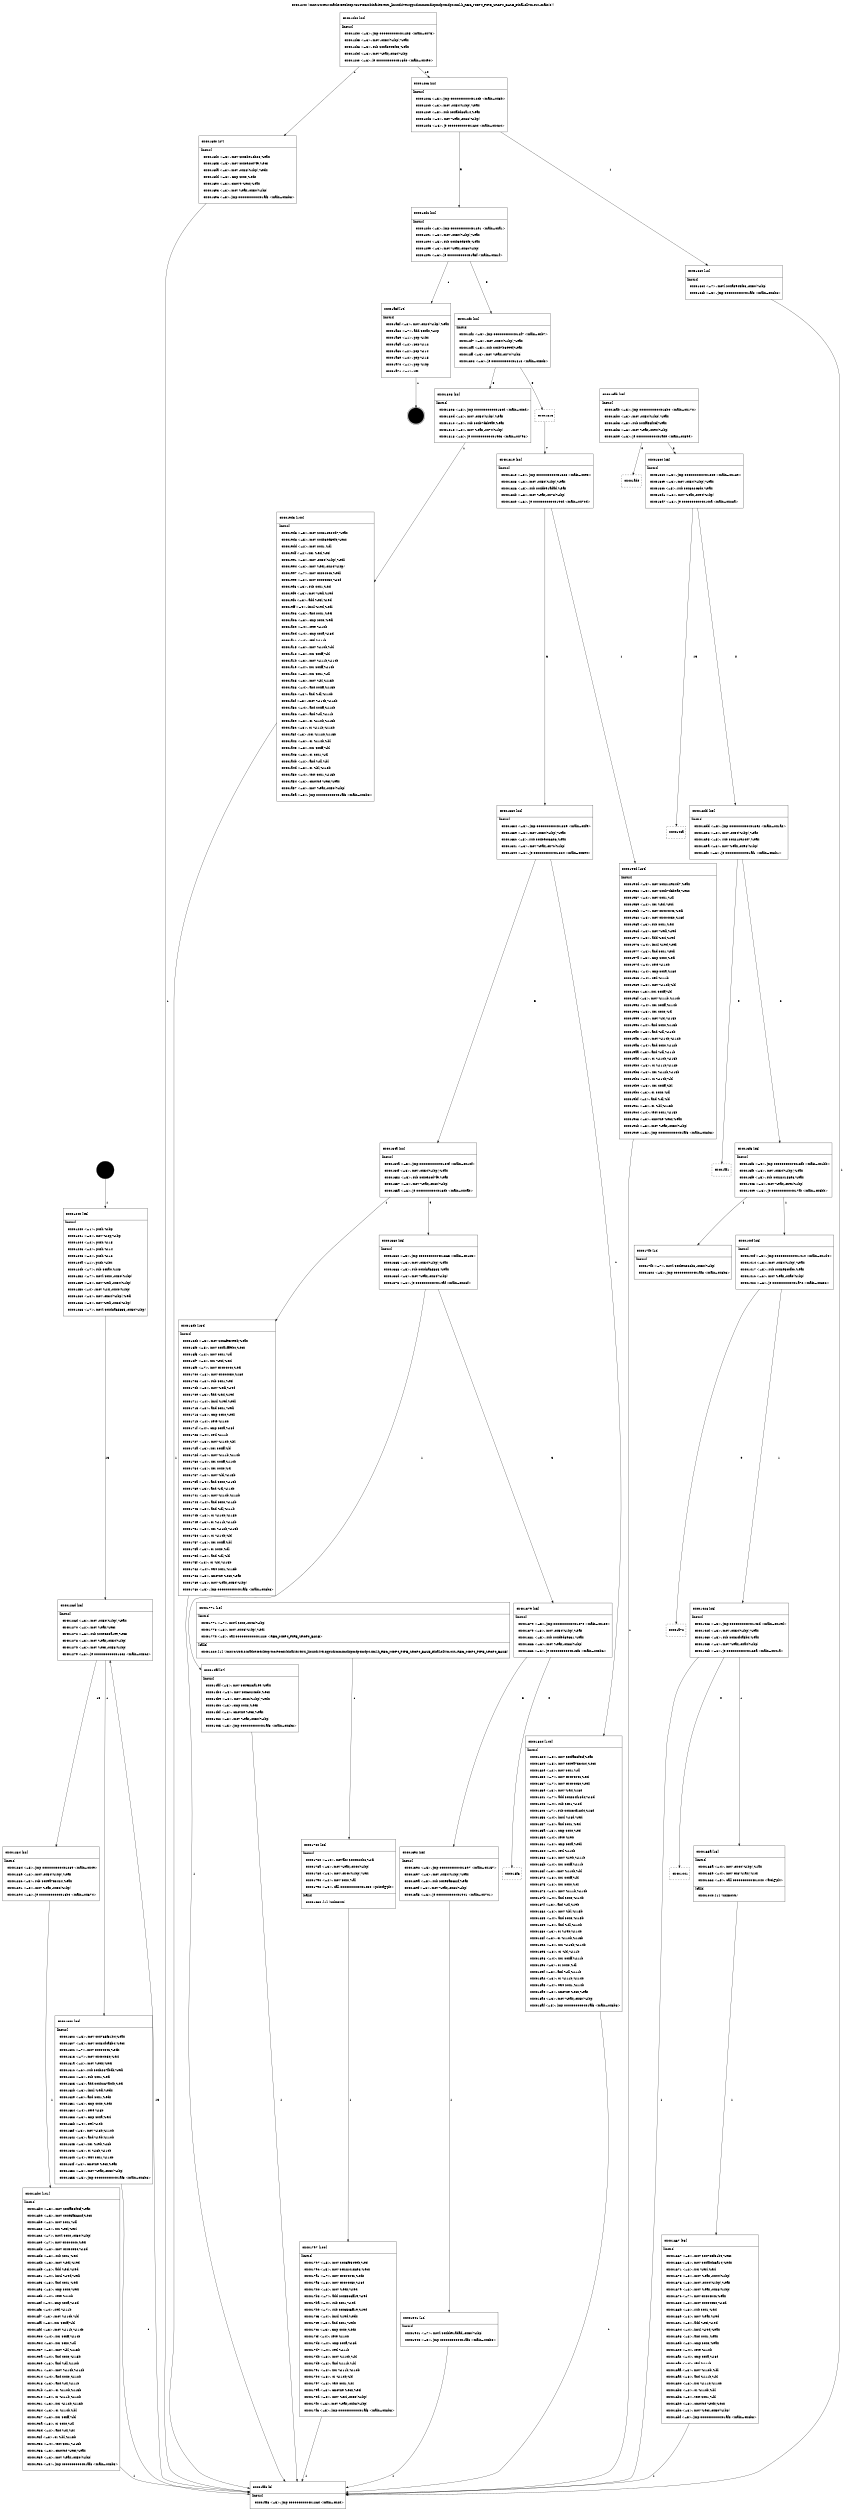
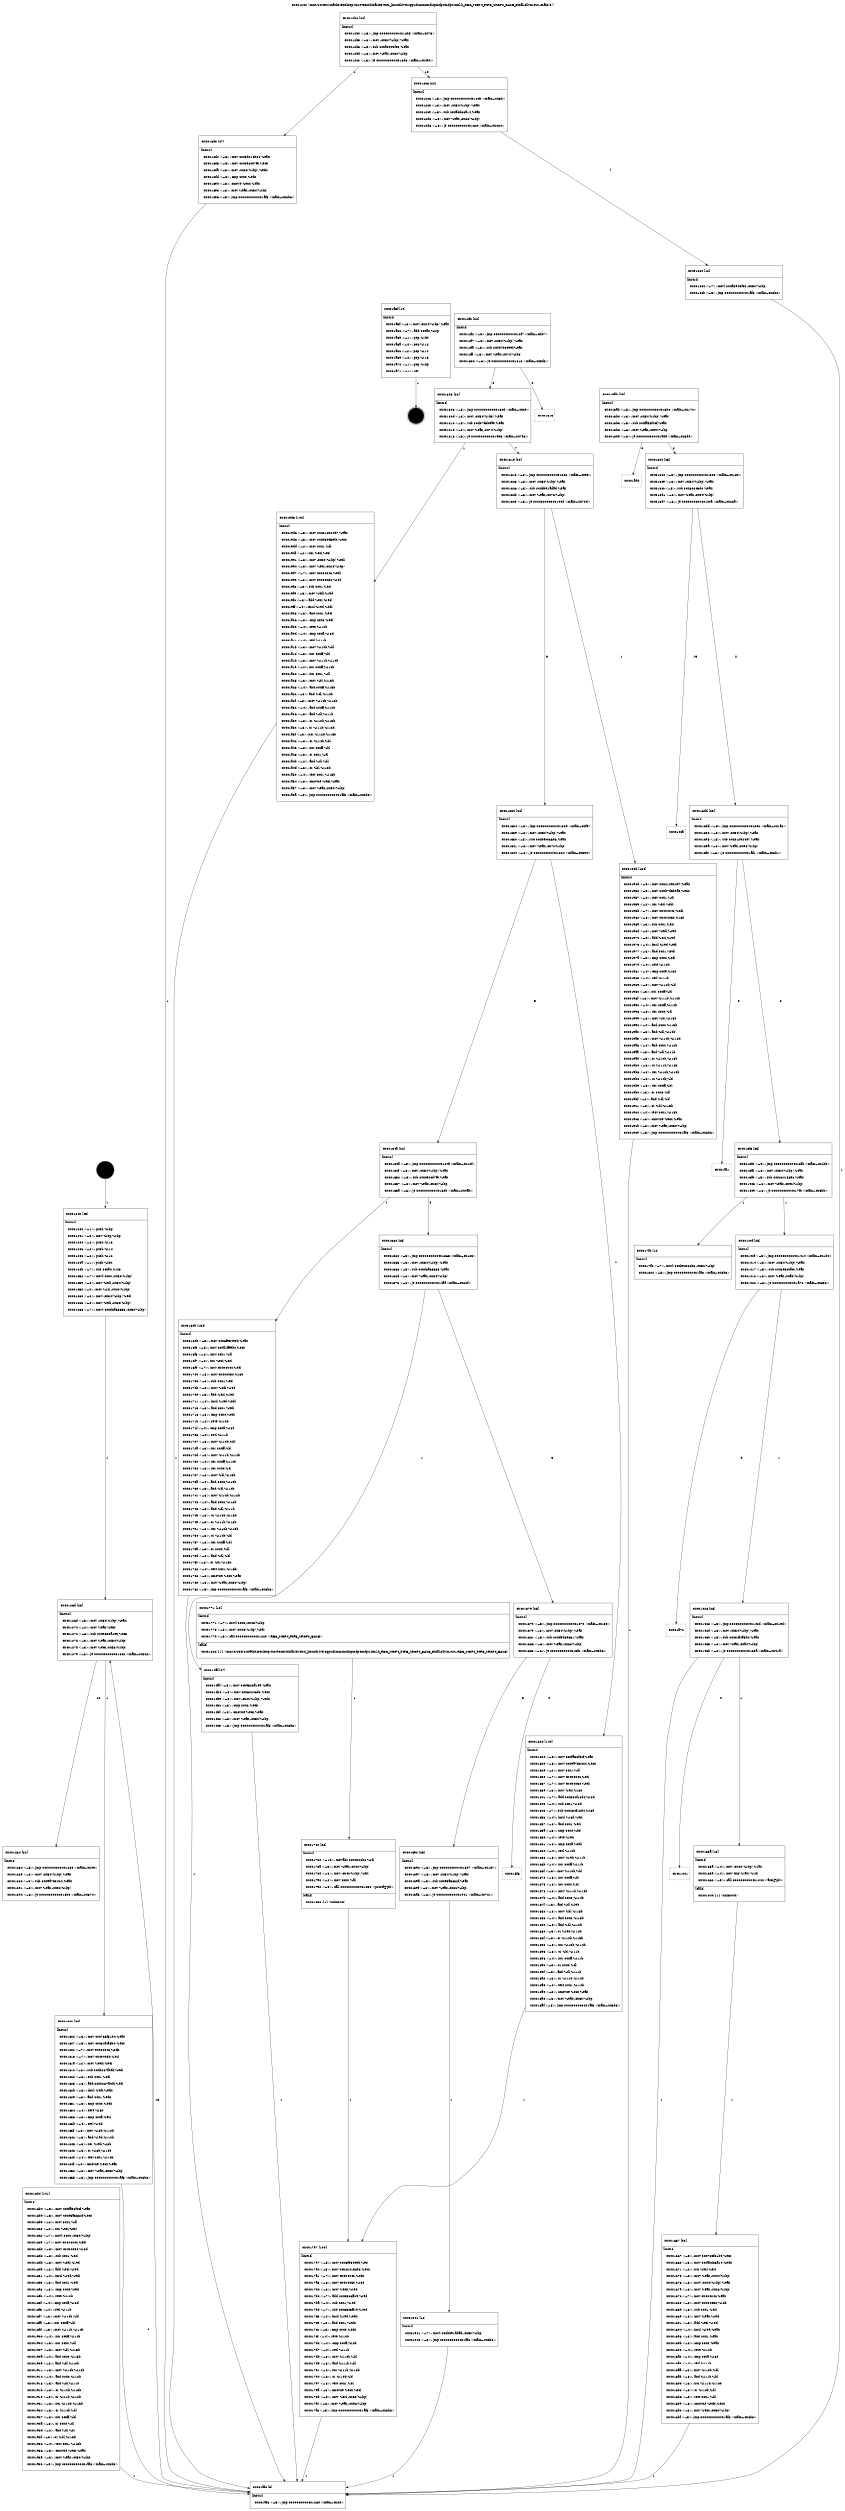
(459, 234) -> none
(545, 437) -> (513, 448)
(107, 1458) -> (107, 1458)
(46, 2043) -> none
(582, 2328) -> (481, 2157)
